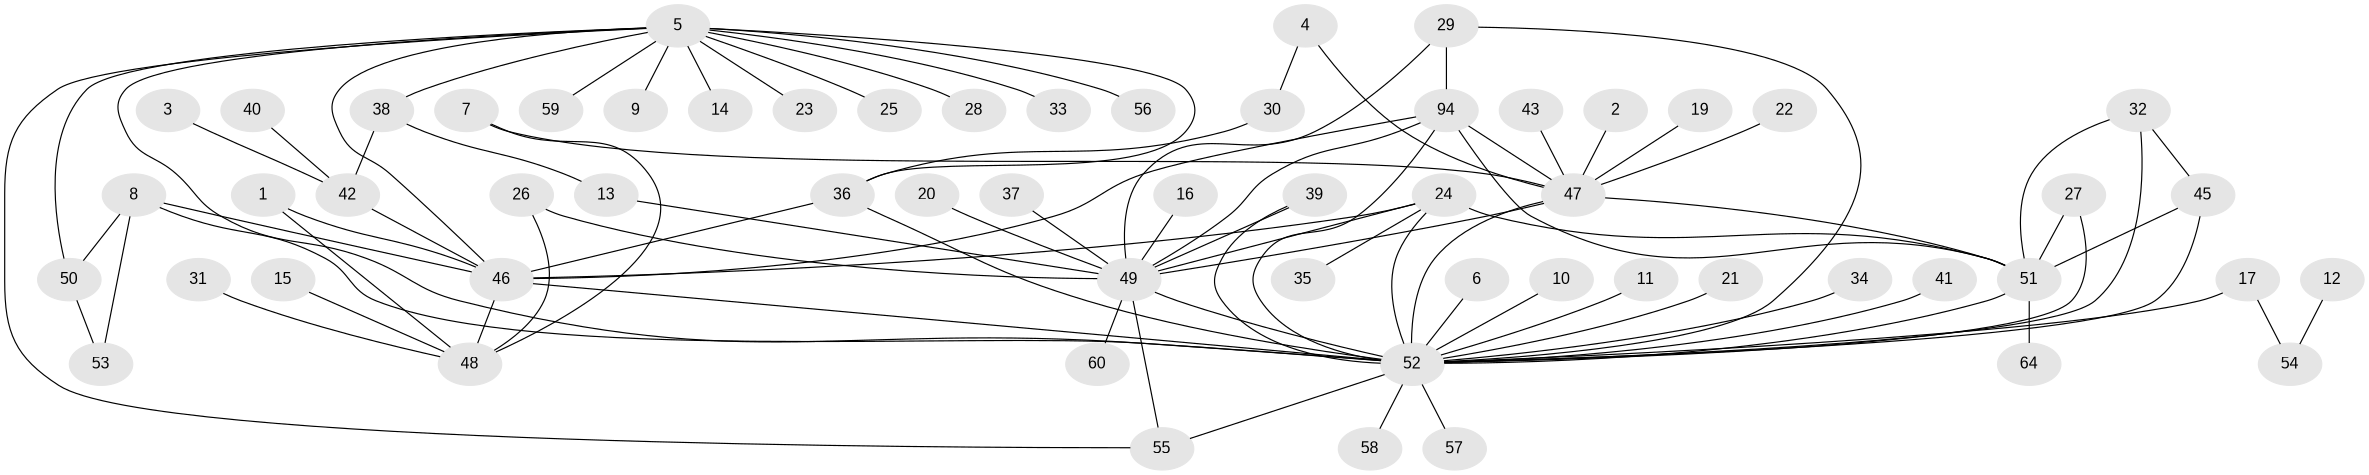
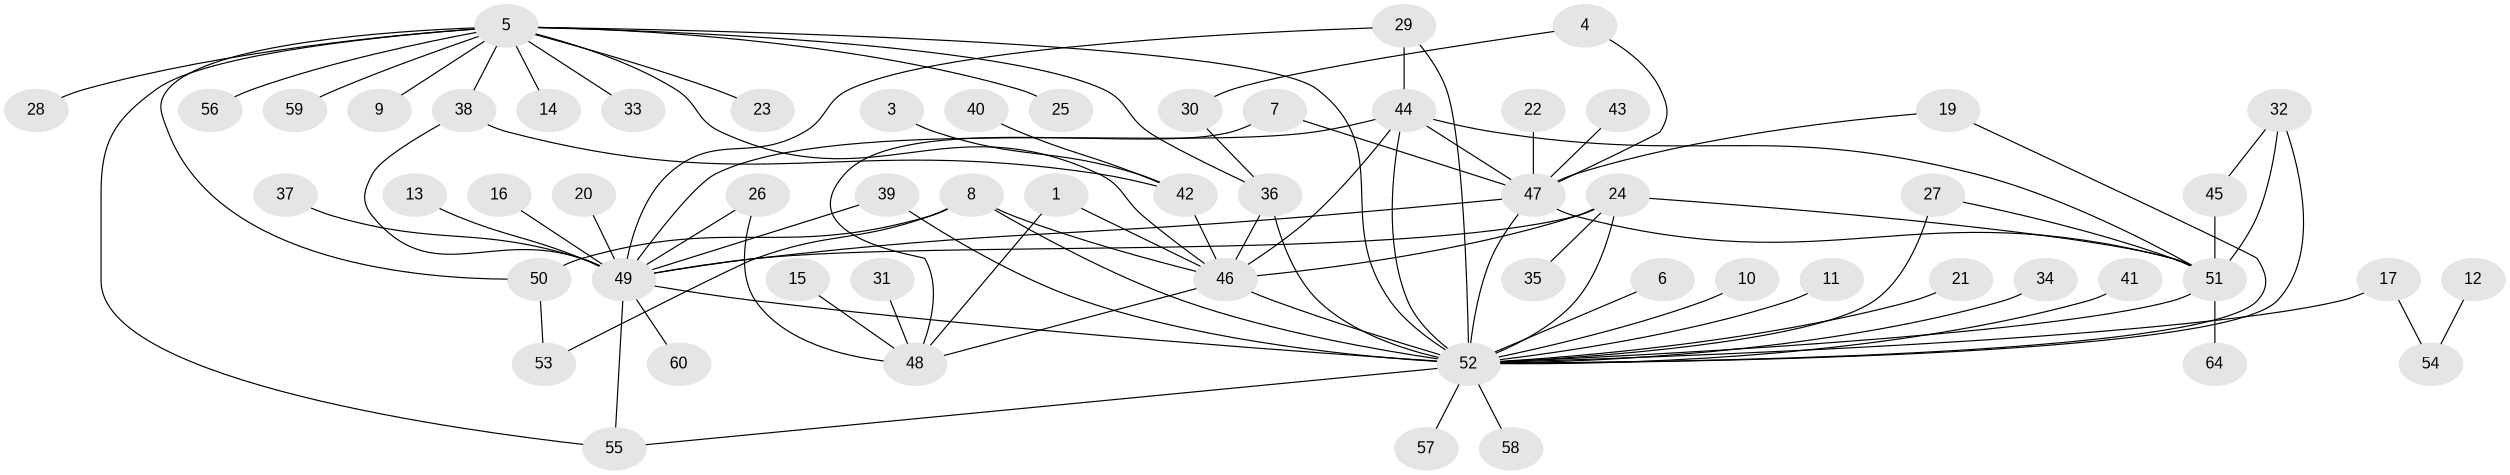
(1446, 110) -> (1404, 110)
(1616, 110) -> none
(494, 153) -> (417, 249)
(1850, 344) -> (2253, 303)
